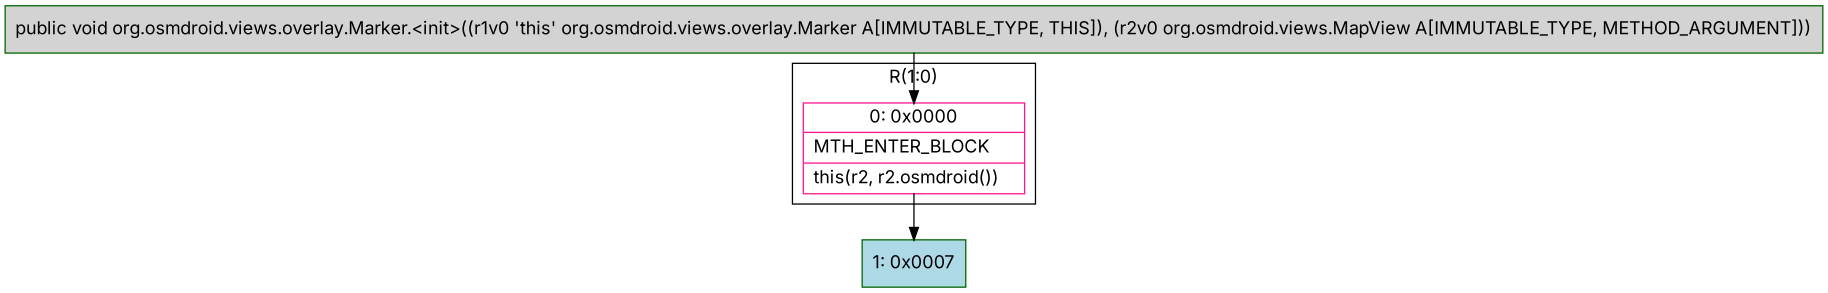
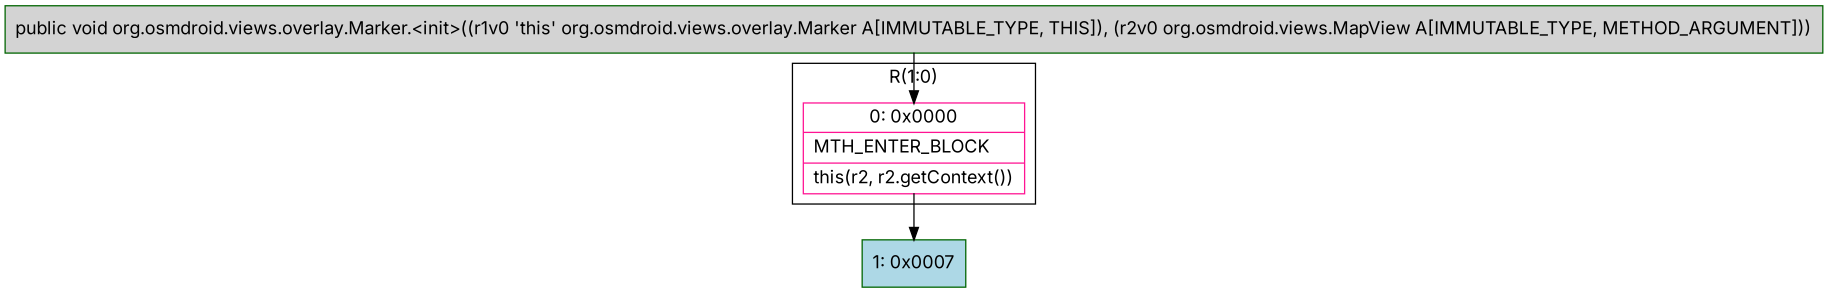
(906, 178) -> (914, 178)
